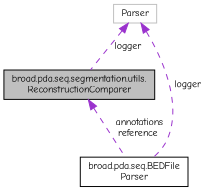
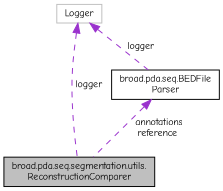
(135, 14) -> (79, 14)
(110, 133) -> (119, 132)
